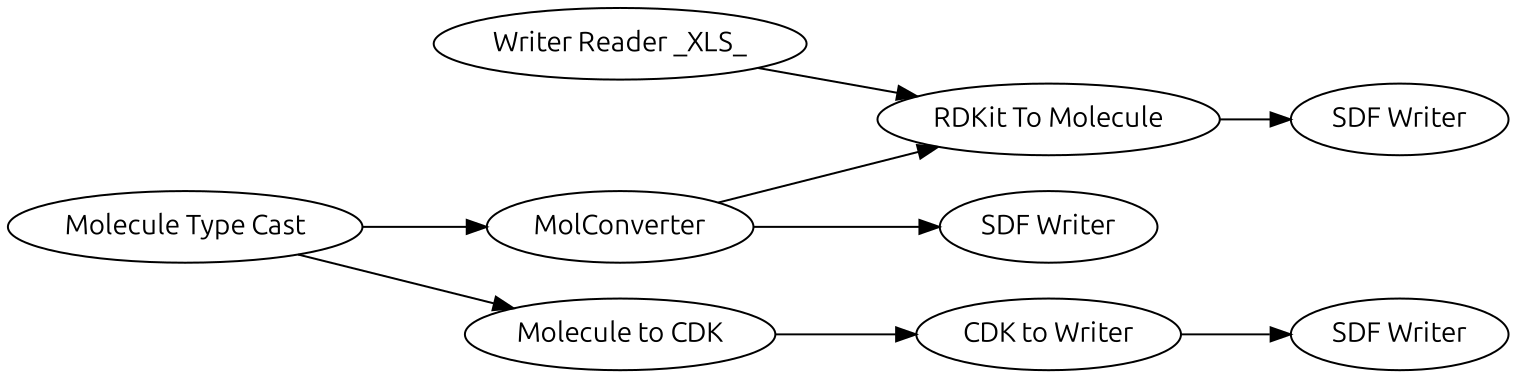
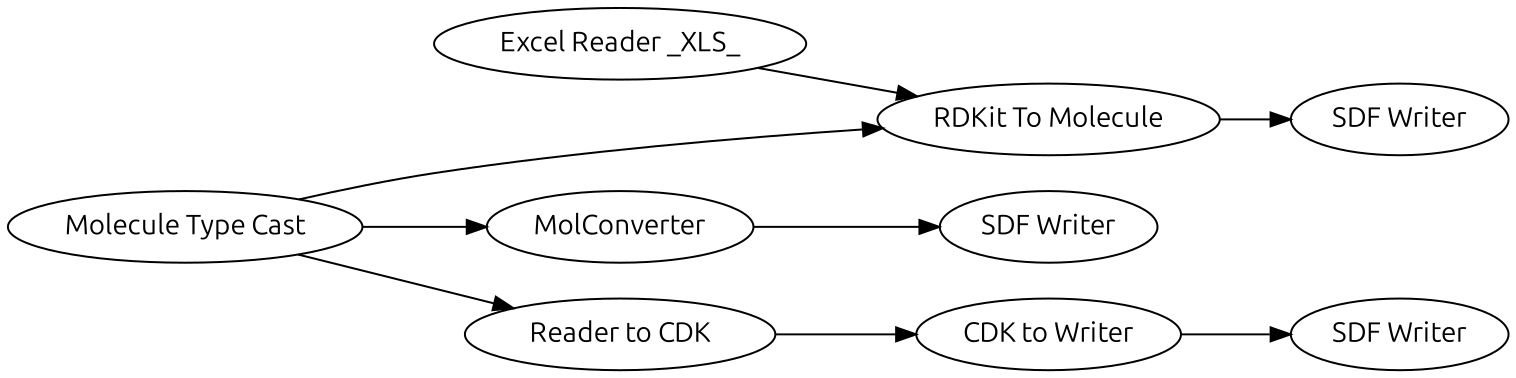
(620, 44) -> (620, 44)
(818, 177) -> (580, 154)
(620, 334) -> (620, 334)
